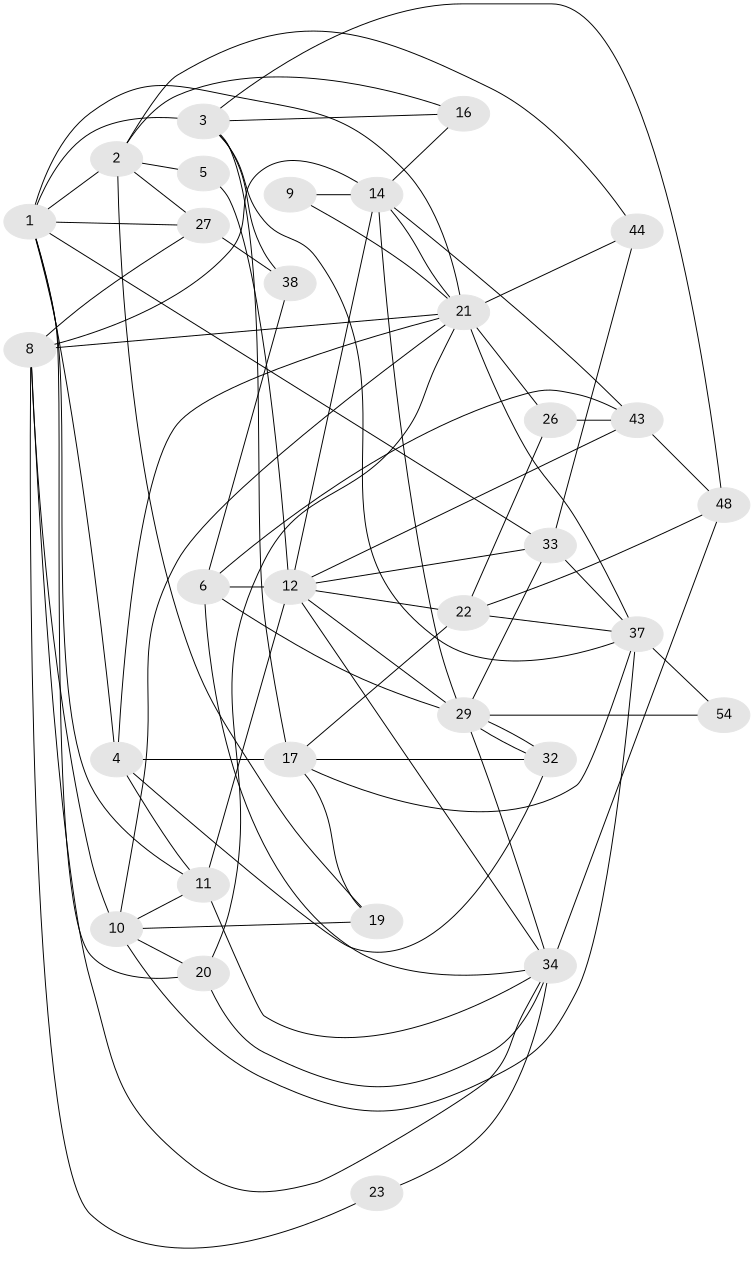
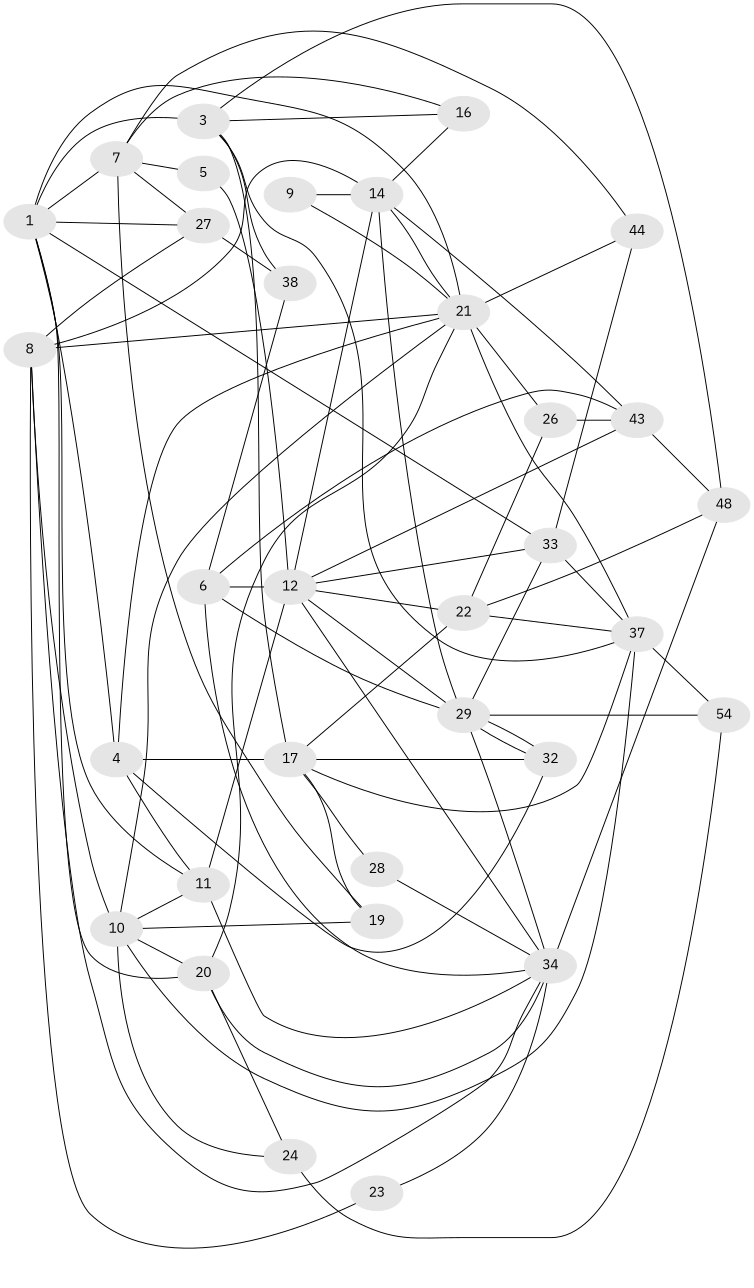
(117, 159) -> (117, 159)
none -> (377, 869)
none -> (290, 1157)
